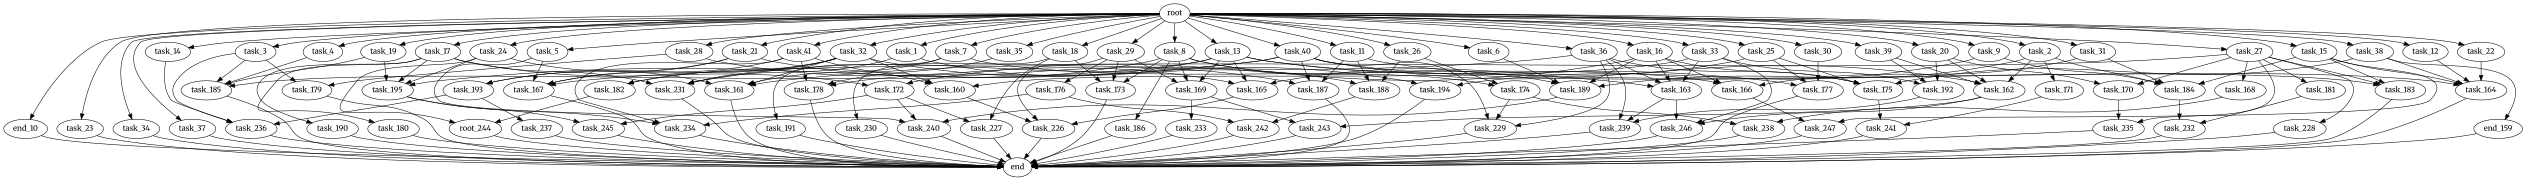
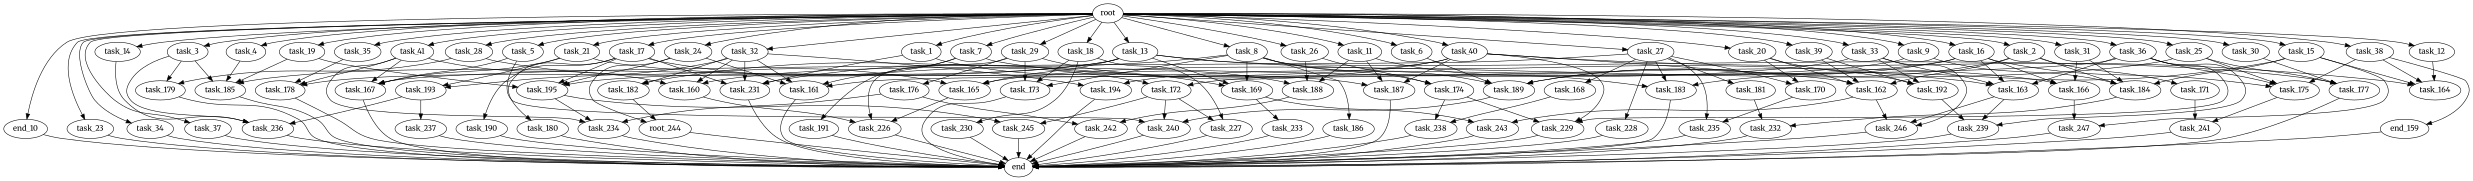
(2481, 52) -> none
(1756, 162) -> none
